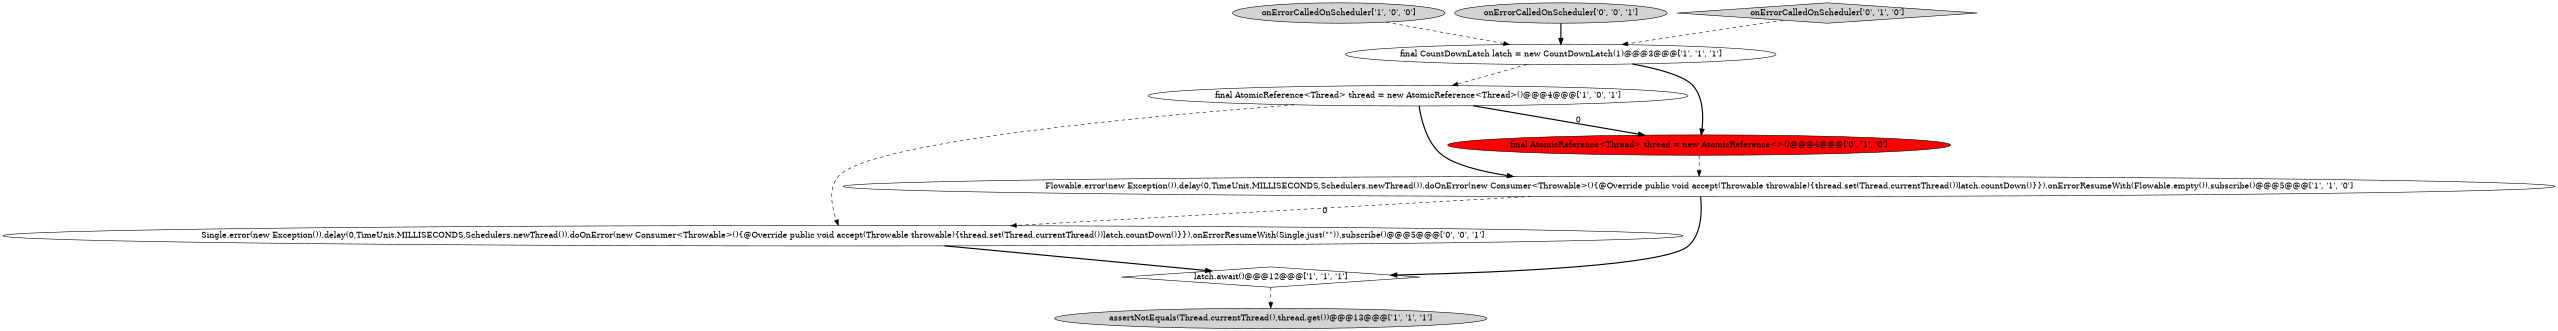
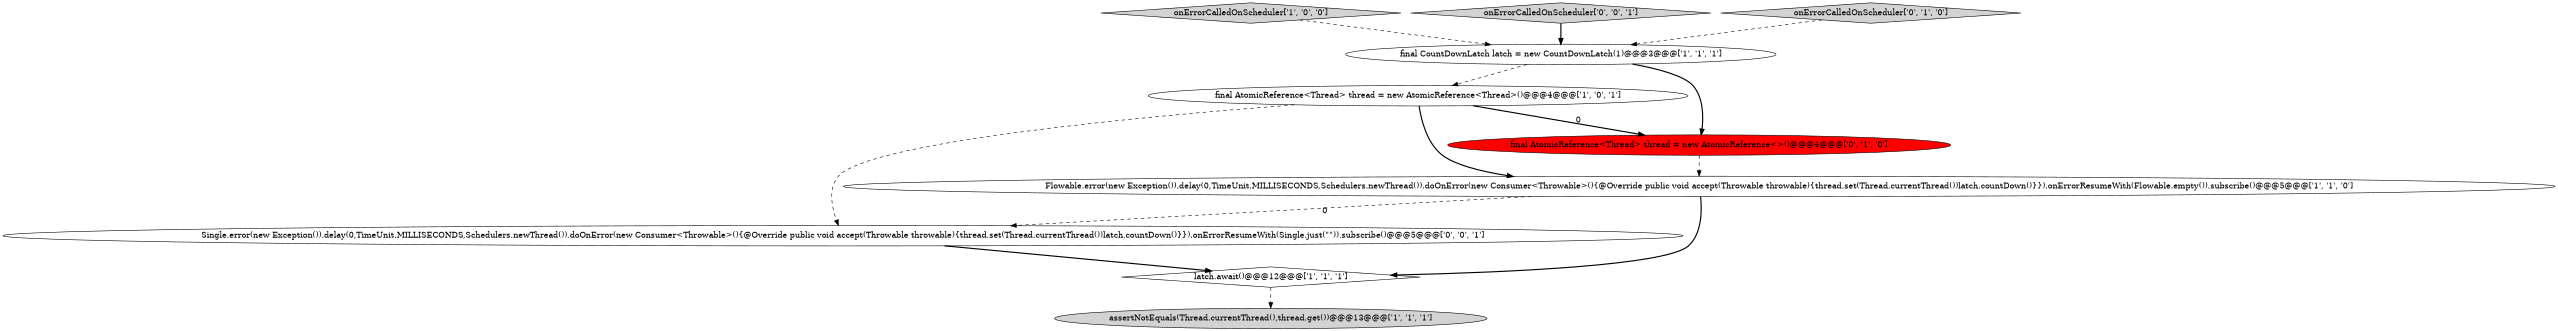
(1339, 13) -> (1251, 13)
(1561, 13) -> (1561, 13)
